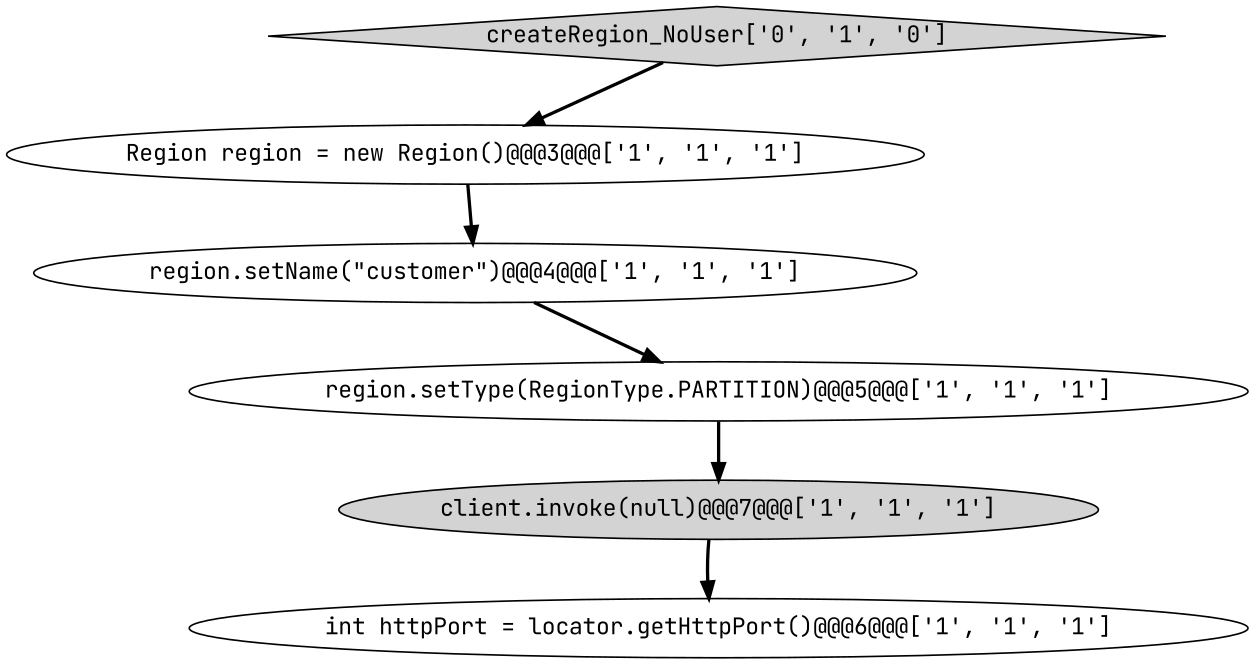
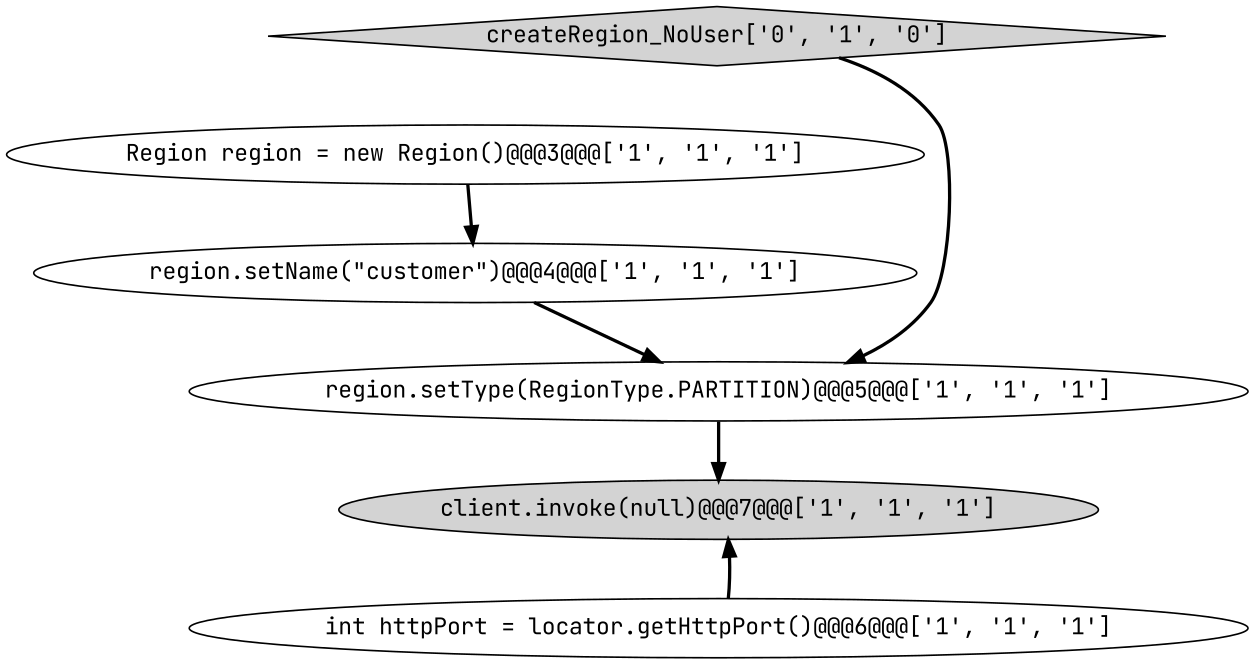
(602, 90) -> (949, 197)
(708, 561) -> (730, 577)
